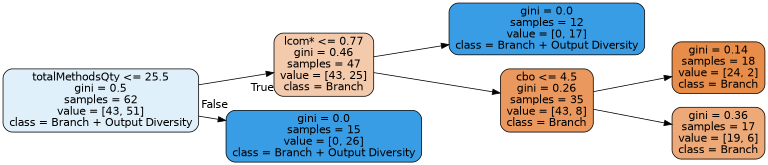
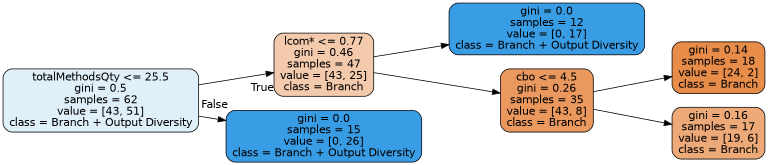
(718, 133) -> (718, 133)
